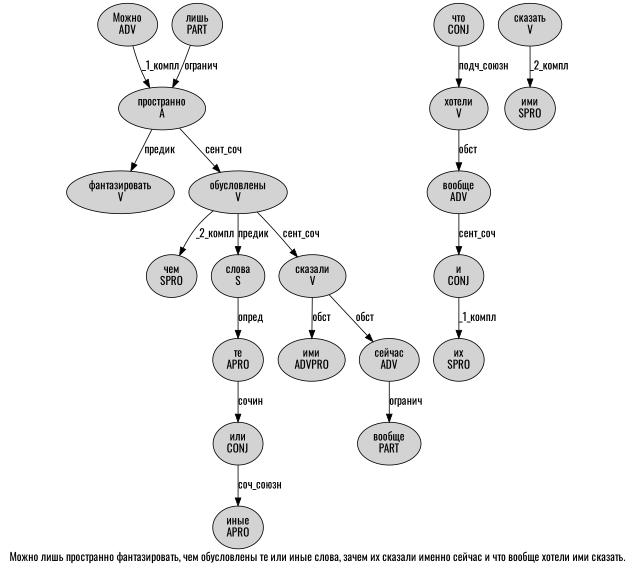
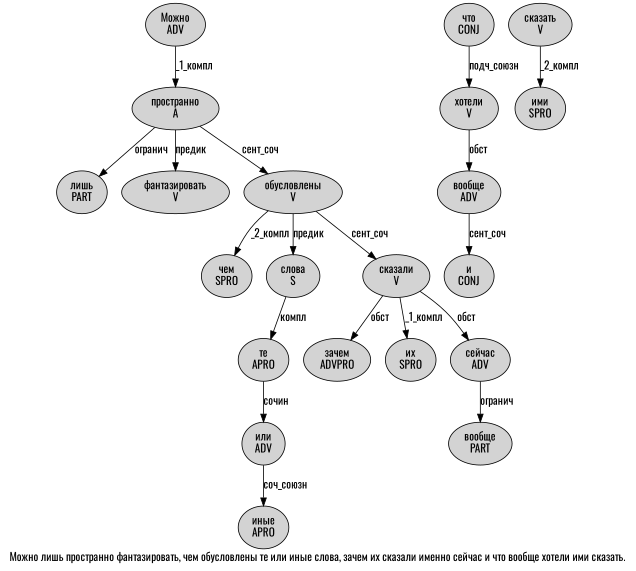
(184, 63) -> (130, 149)
(459, 314) -> (403, 314)
(251, 318) -> (294, 318)
(312, 360) -> (337, 360)
(238, 444) -> (264, 444)
